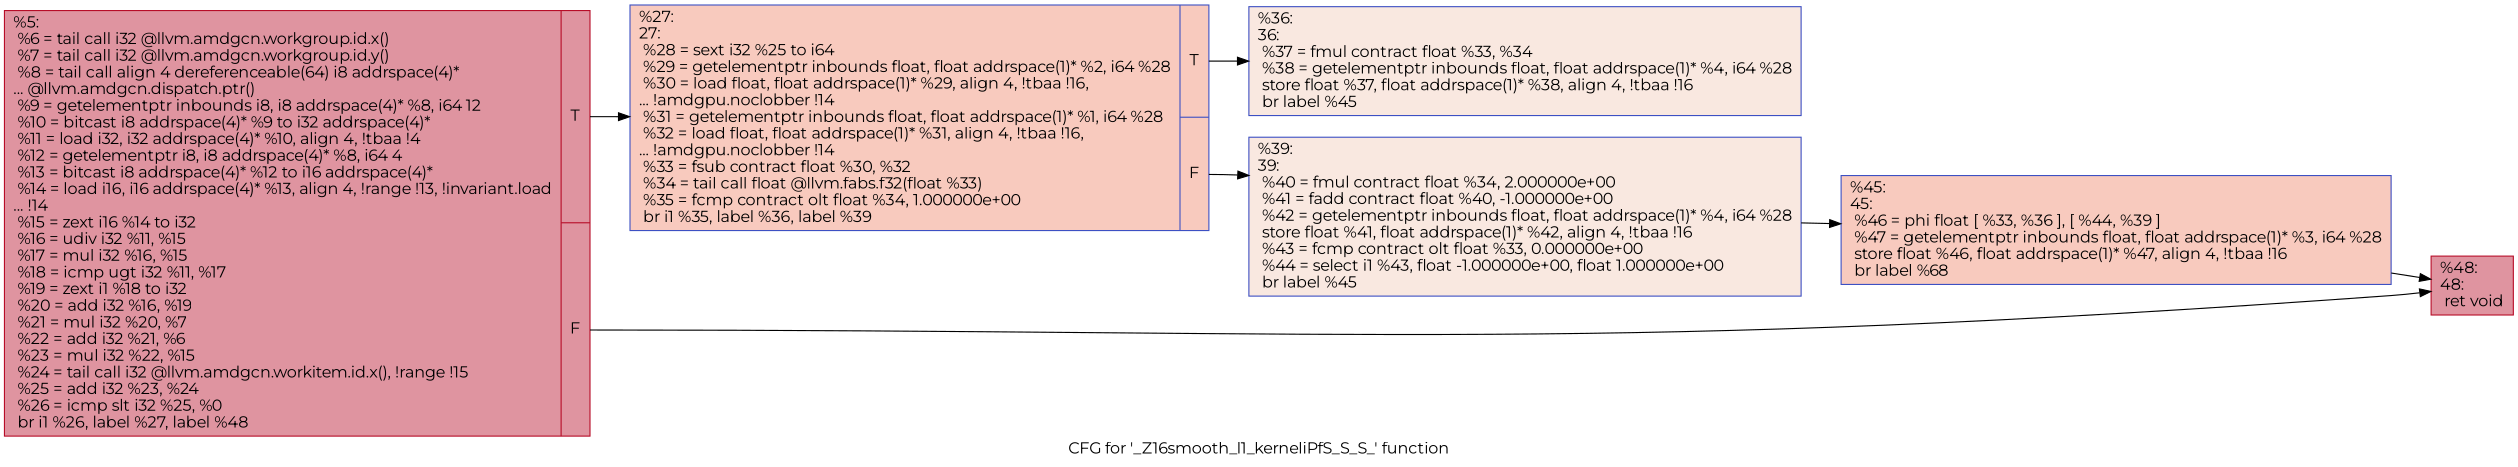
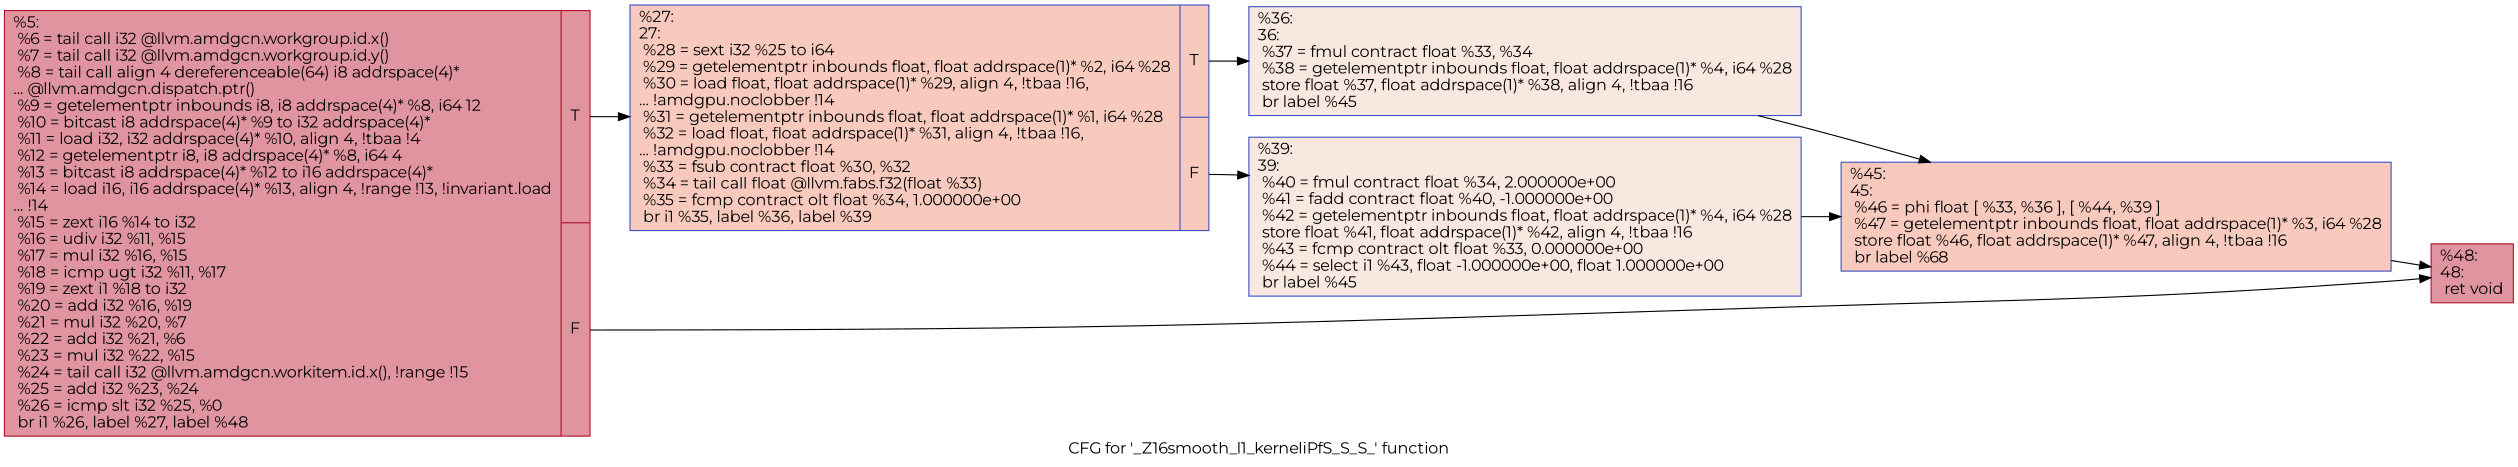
none -> (1839, 137)
